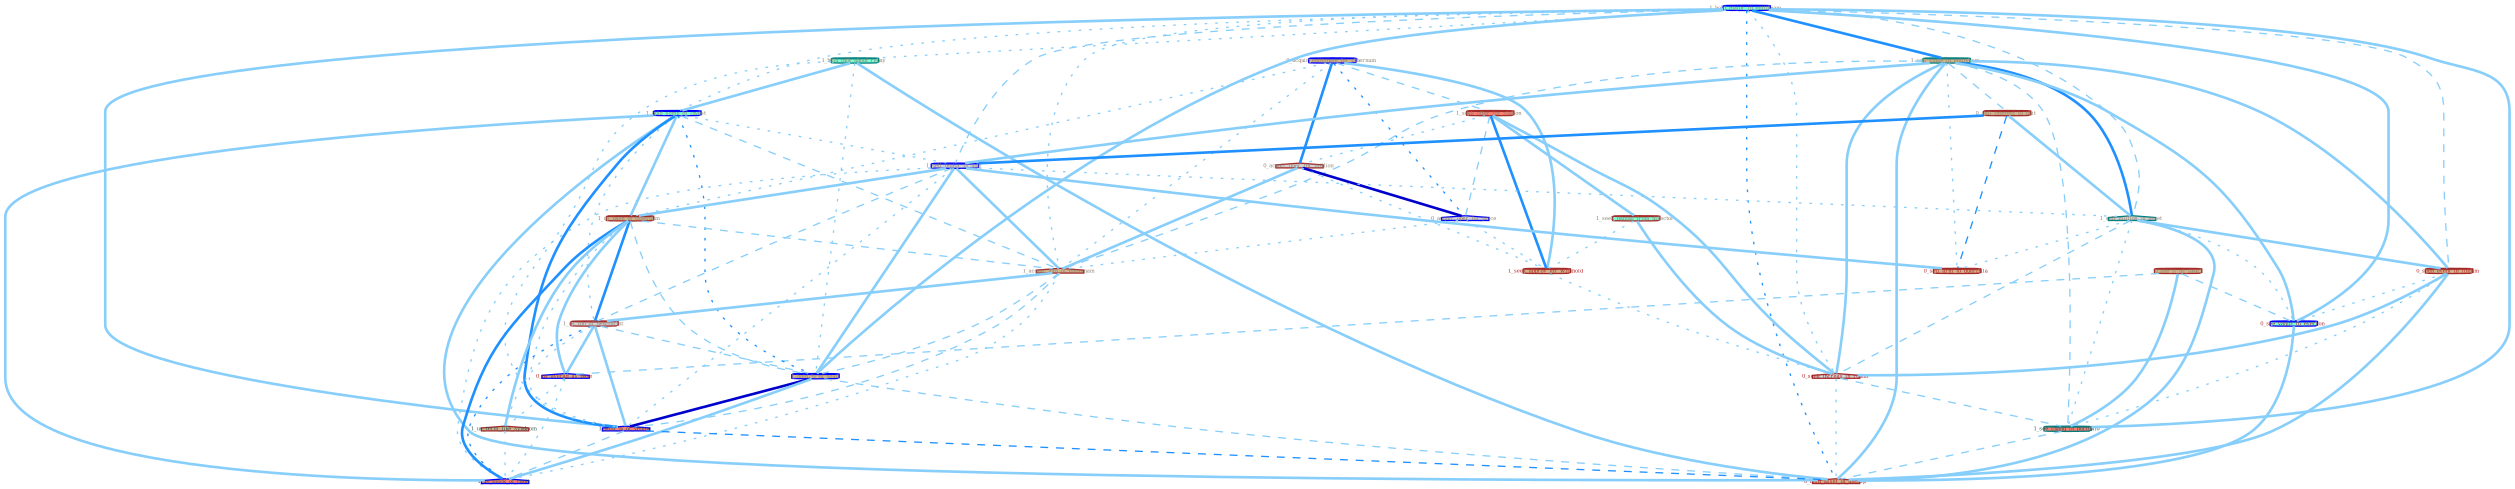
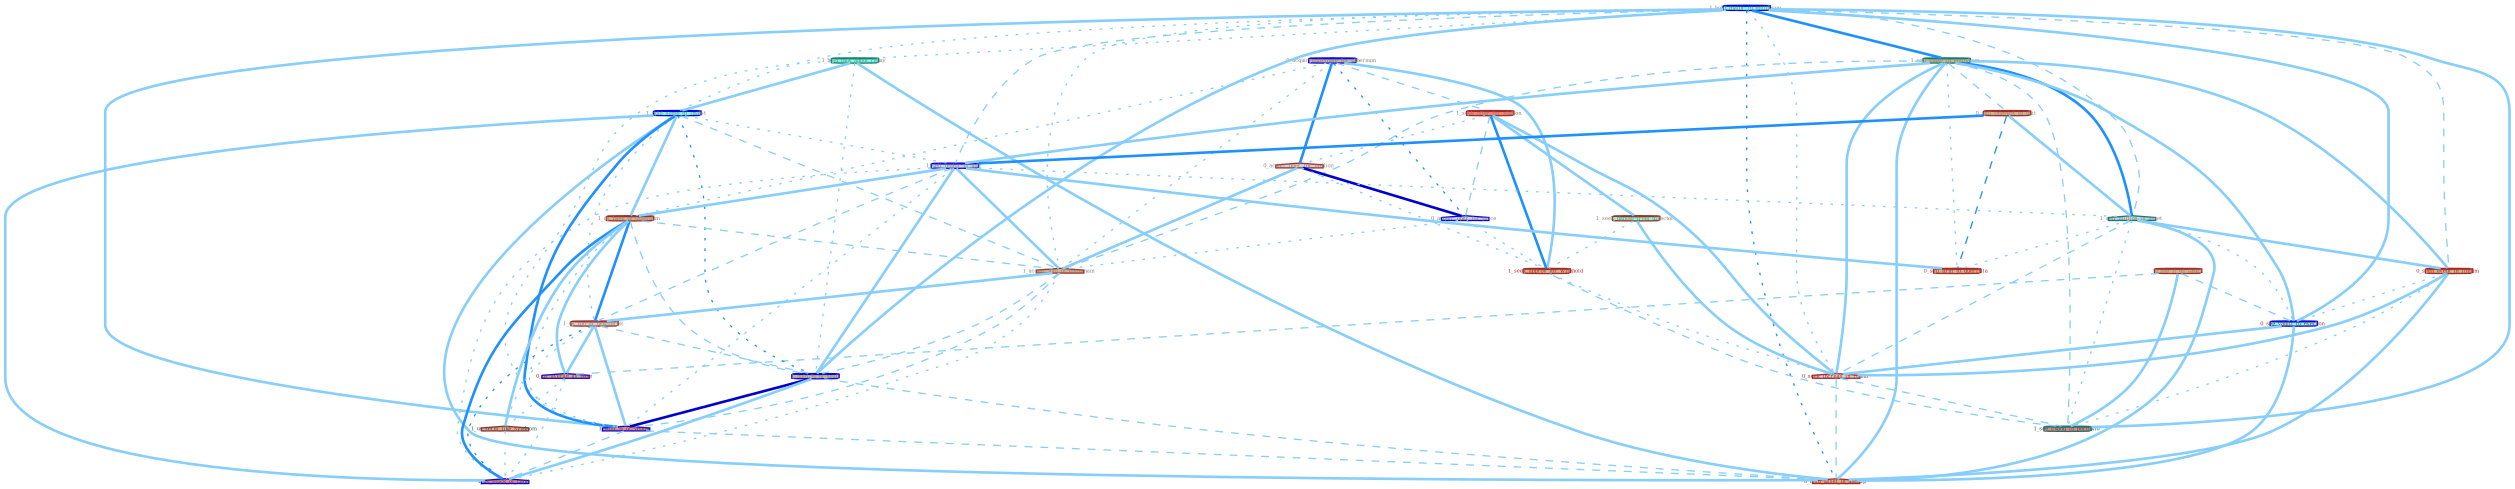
none -> (2051, 351)
(1836, 429) -> (1836, 429)
(1235, 455) -> (1235, 455)
(1951, 455) -> (1808, 381)
